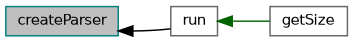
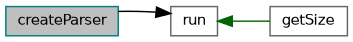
(152, 30) -> (137, 11)
